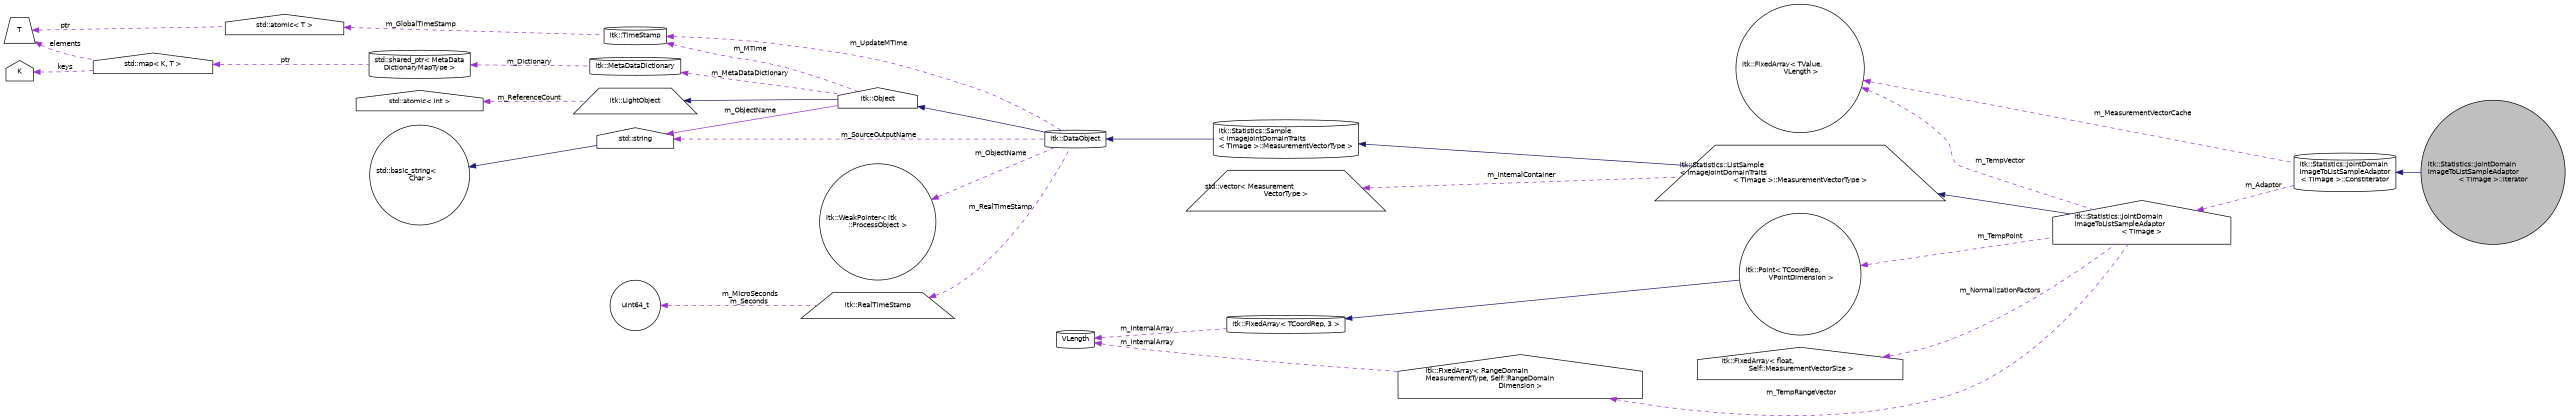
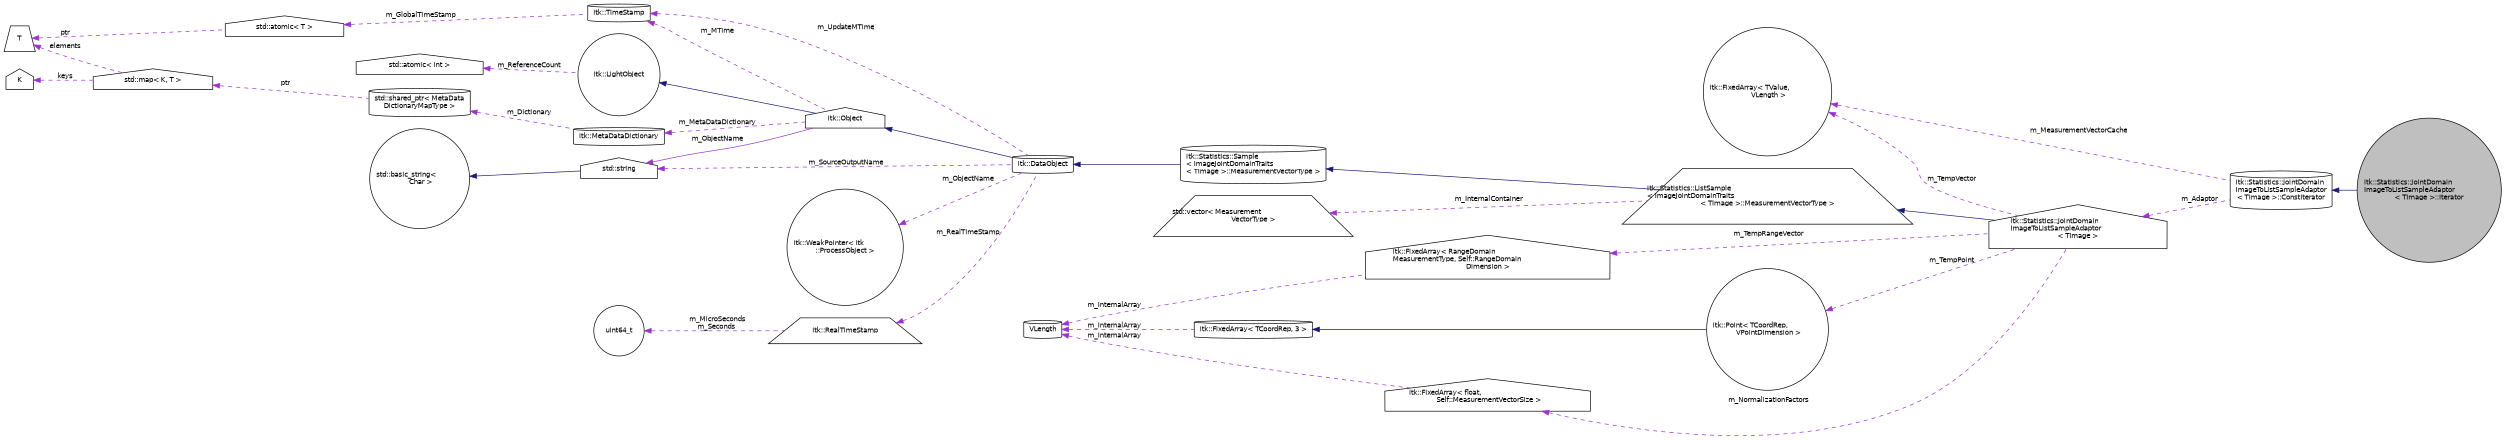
(635, 101) -> (619, 75)
none -> (1239, 365)
